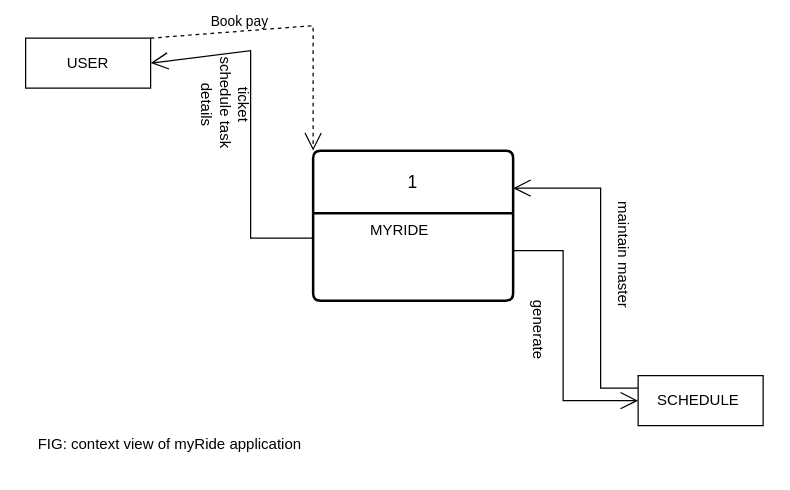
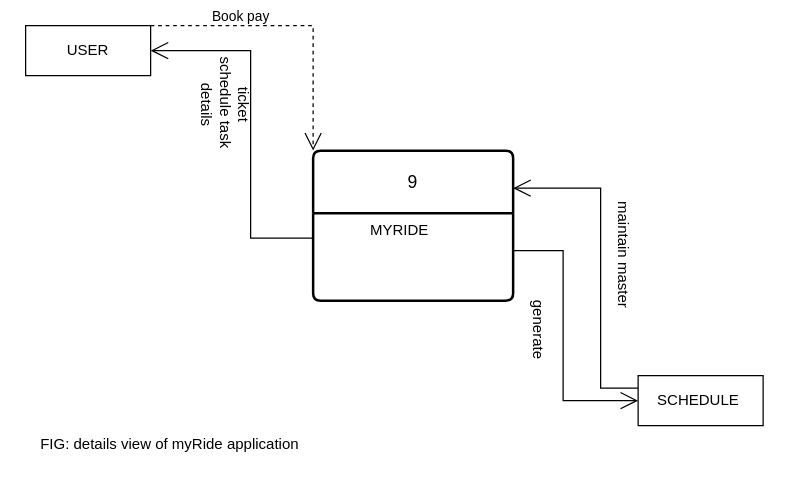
(88, 63) -> (88, 51)
(413, 182) -> (413, 182)
(170, 444) -> (170, 444)
